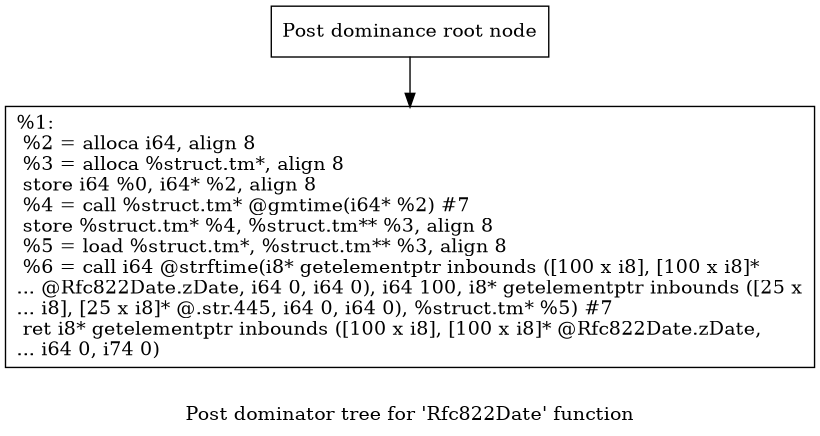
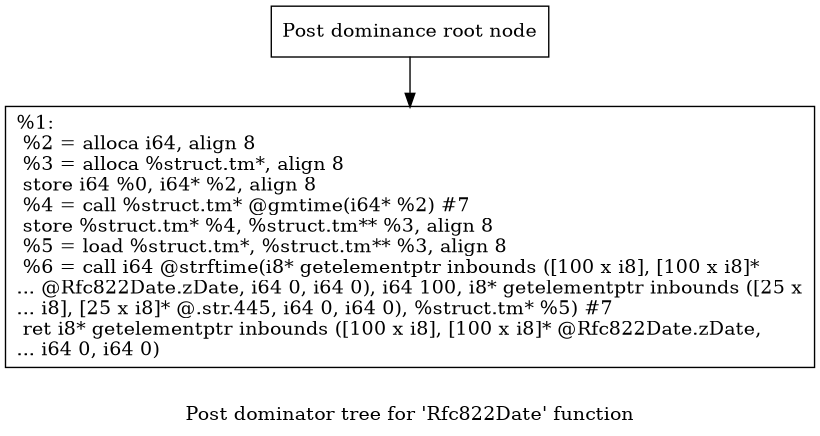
(89, 350) -> (89, 350)
